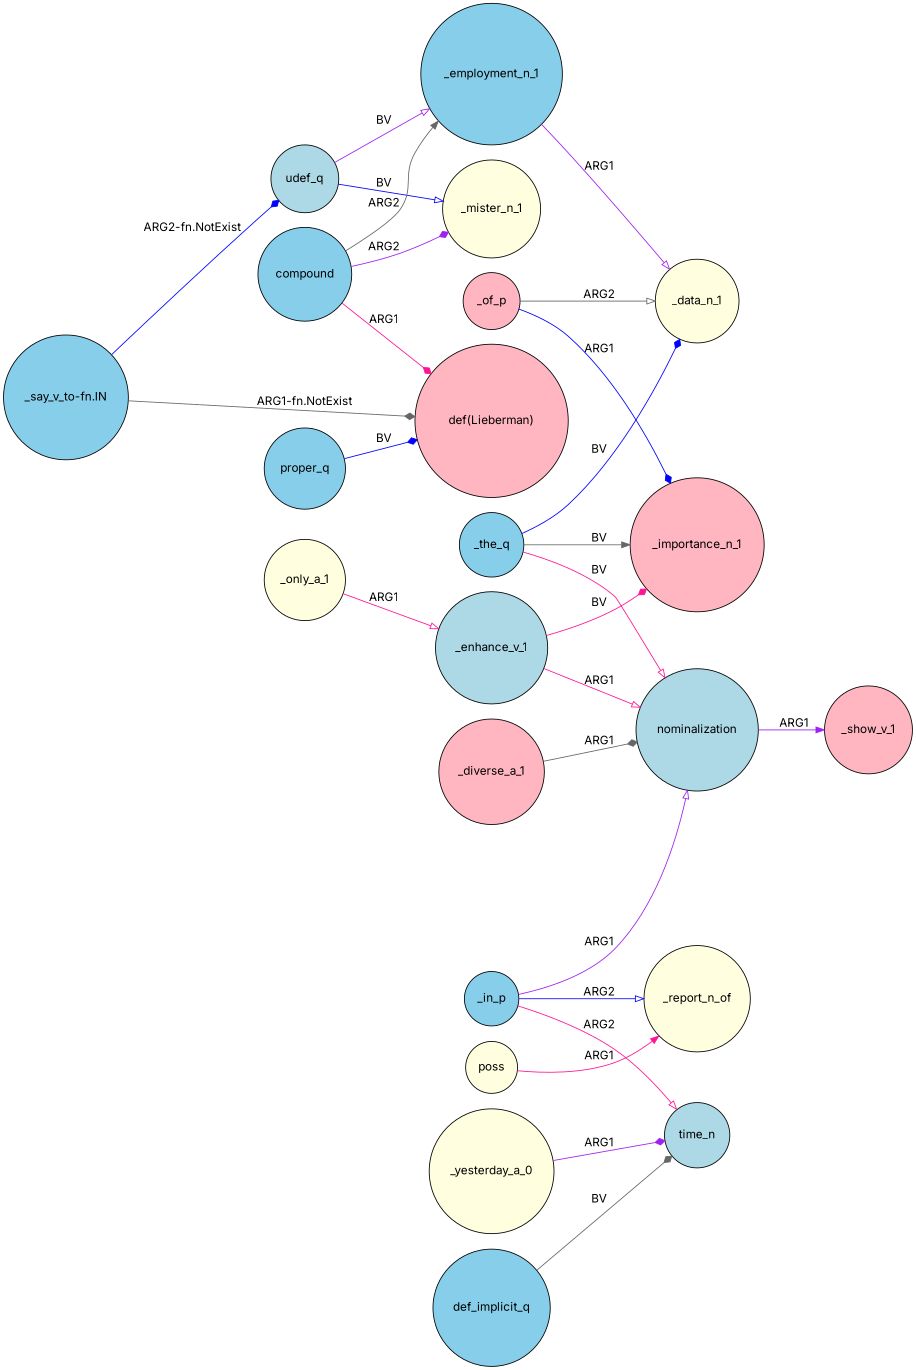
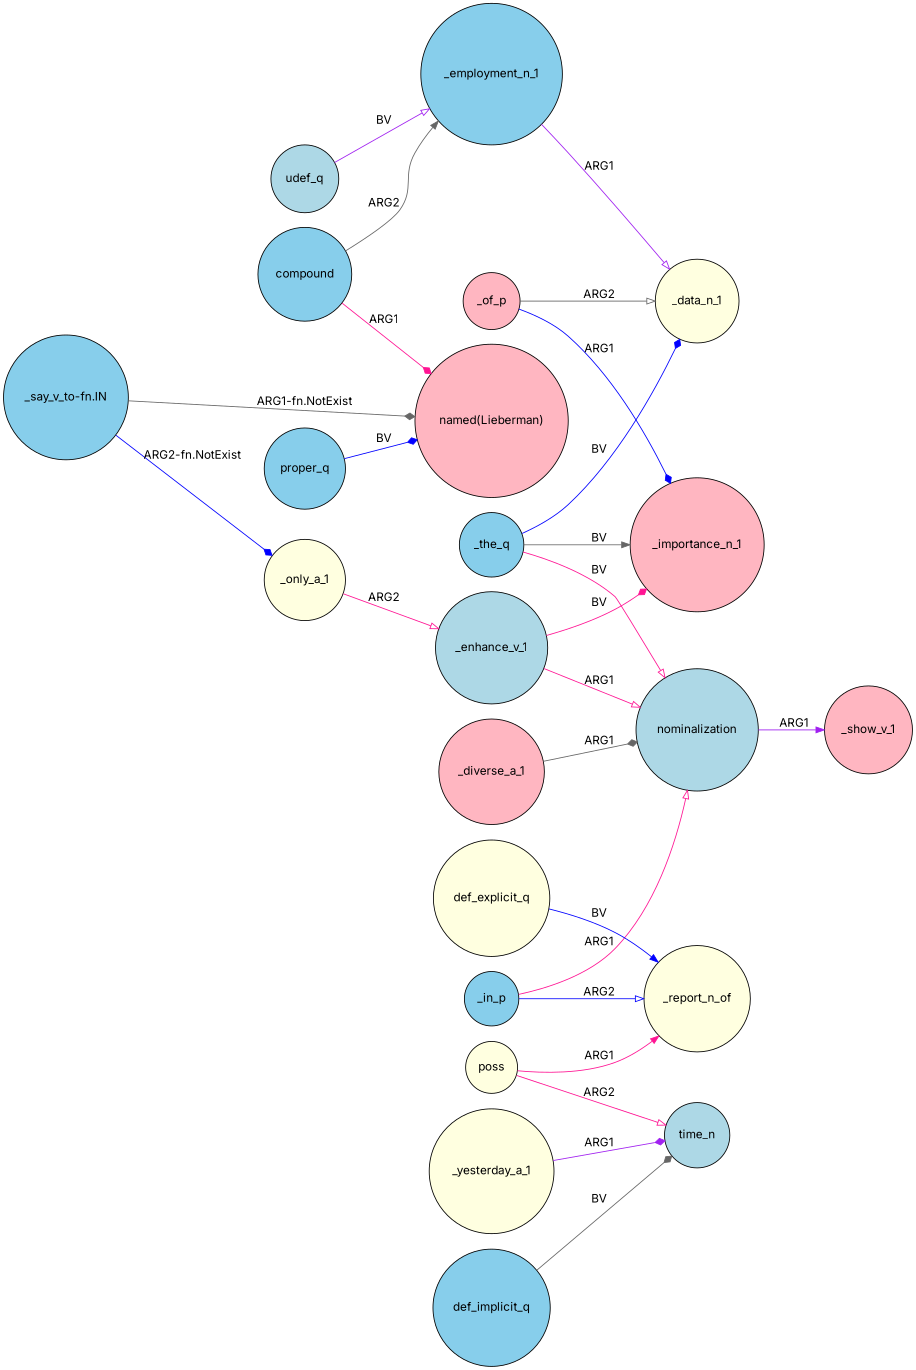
(492, 209) -> none
(191, 280) -> (190, 492)
(492, 421) -> (492, 421)
(384, 598) -> (384, 598)
none -> (492, 898)
(634, 925) -> (634, 925)
(603, 1042) -> (587, 1099)
(492, 1171) -> (492, 1171)
